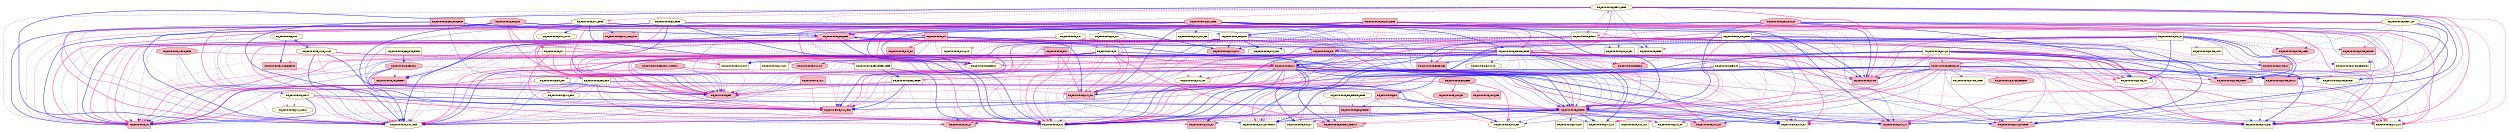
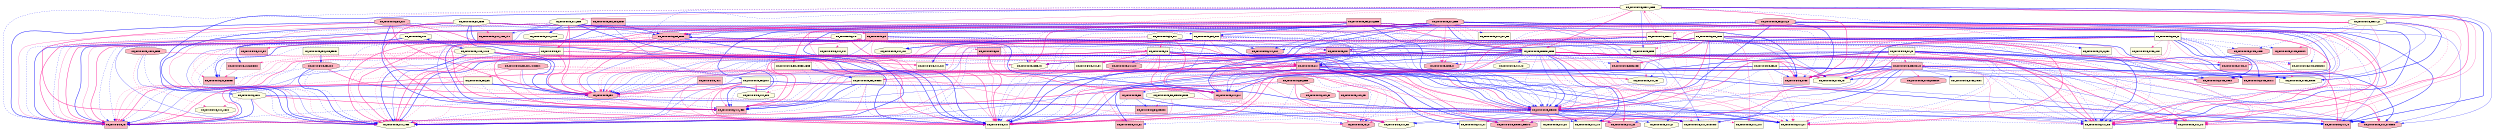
(869, 26) -> none
(1467, 59) -> (1582, 59)
(1160, 77) -> (1085, 58)
(552, 81) -> (478, 81)
